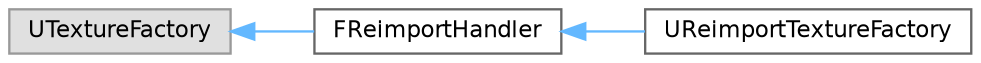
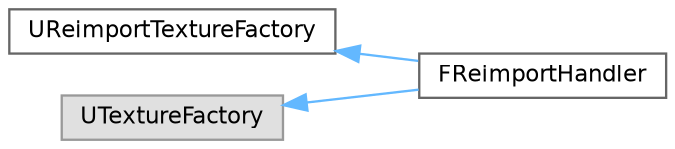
(615, 31) -> (389, 57)
